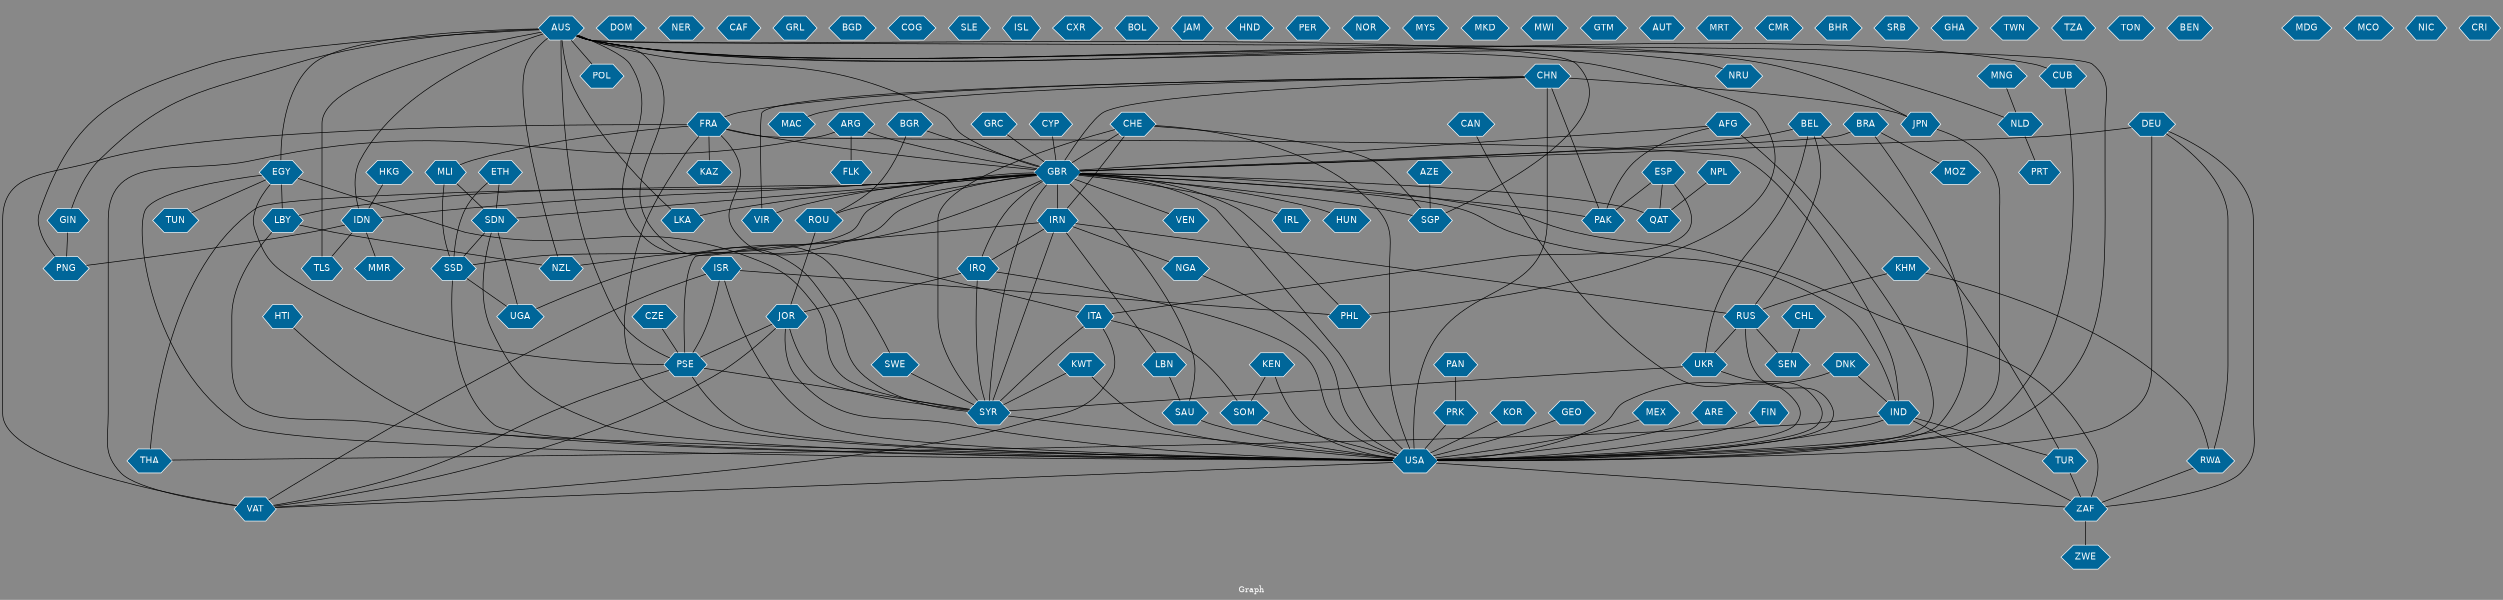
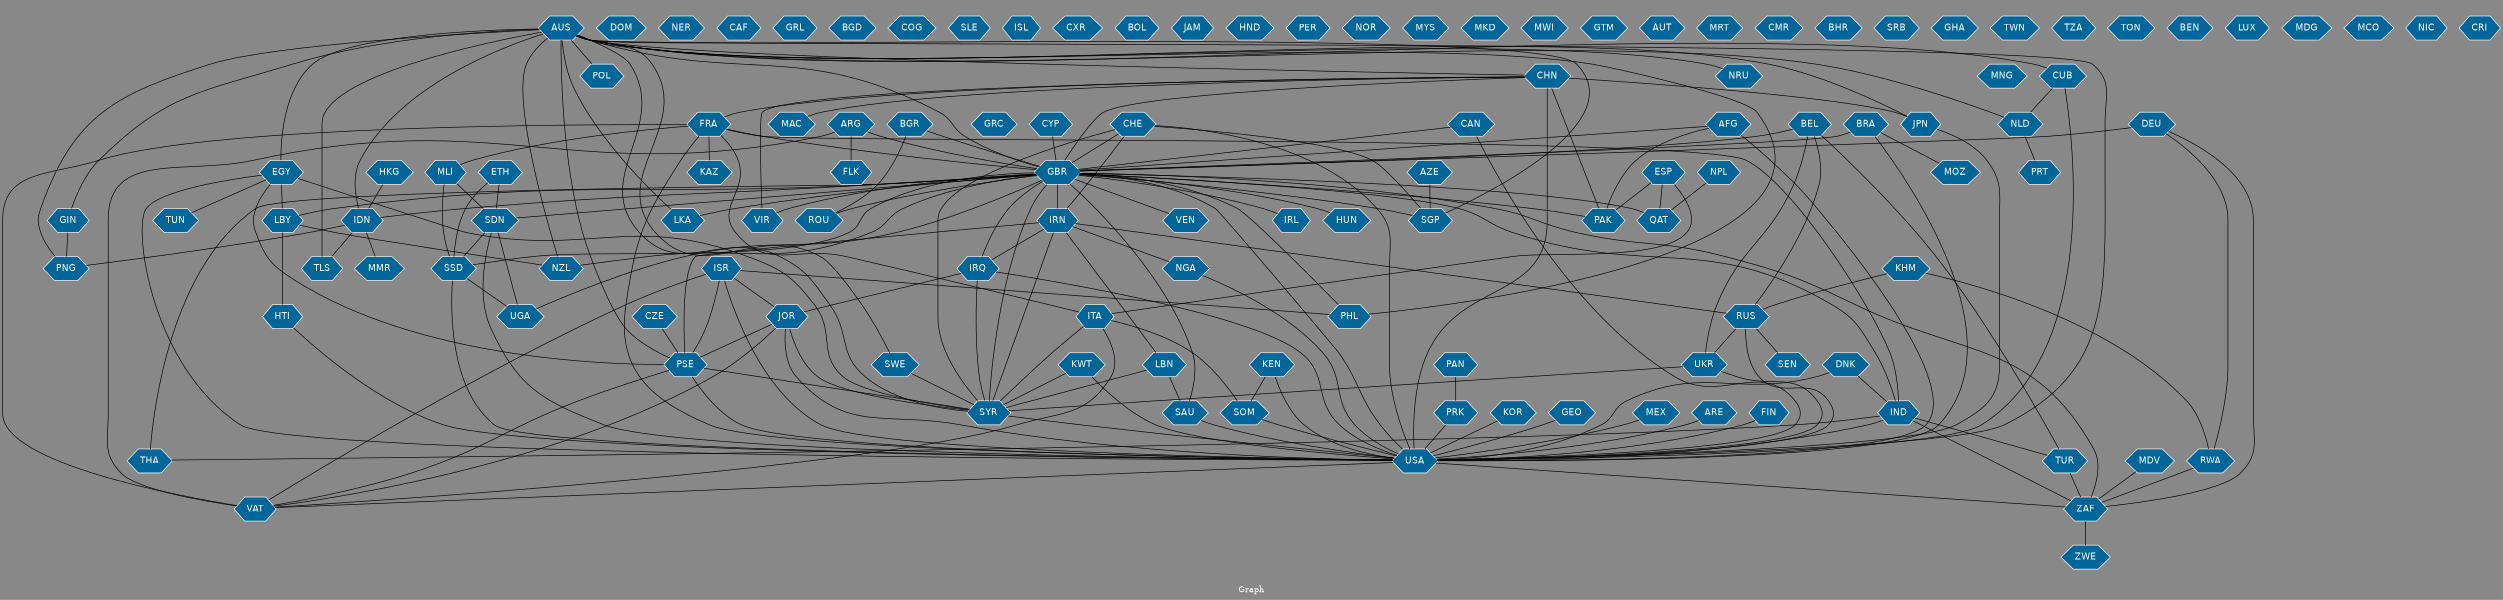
none -> (2247, 28)
none -> (1050, 64)
(2011, 100) -> (2042, 100)
(1026, 148) -> (1264, 148)
(804, 267) -> (754, 292)
(1804, 317) -> none
none -> (1077, 389)
(457, 432) -> (283, 267)
(1928, 449) -> none
none -> (2150, 461)
